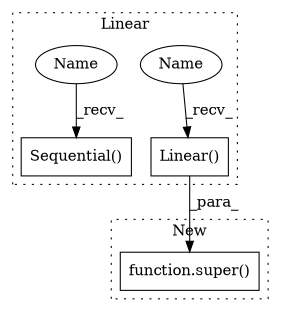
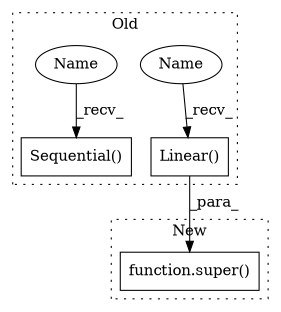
(125, 25) -> (125, 25)
